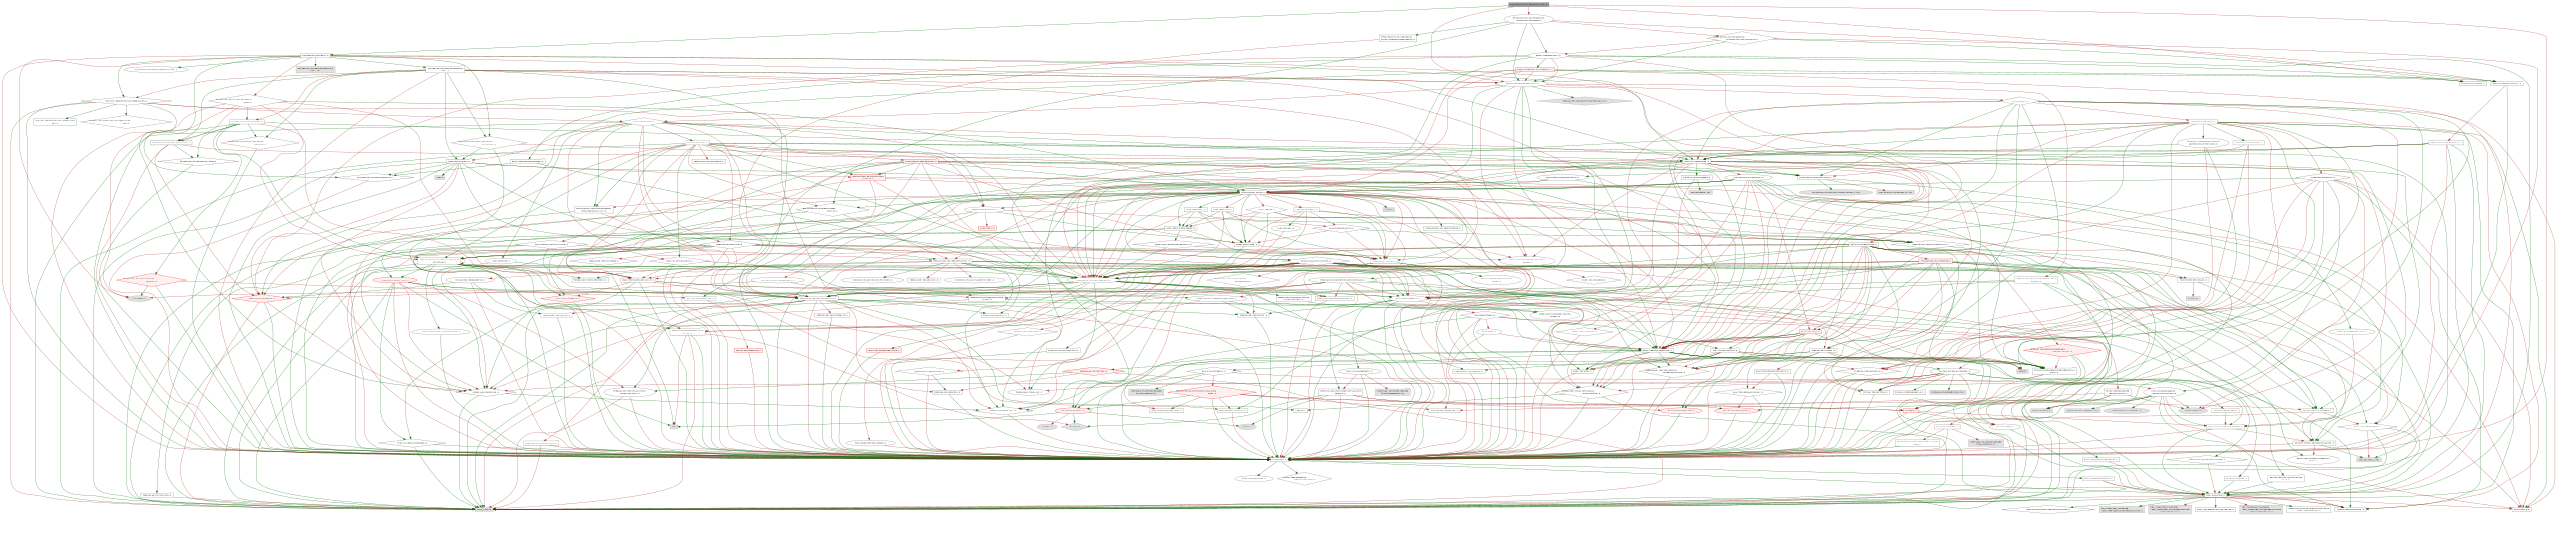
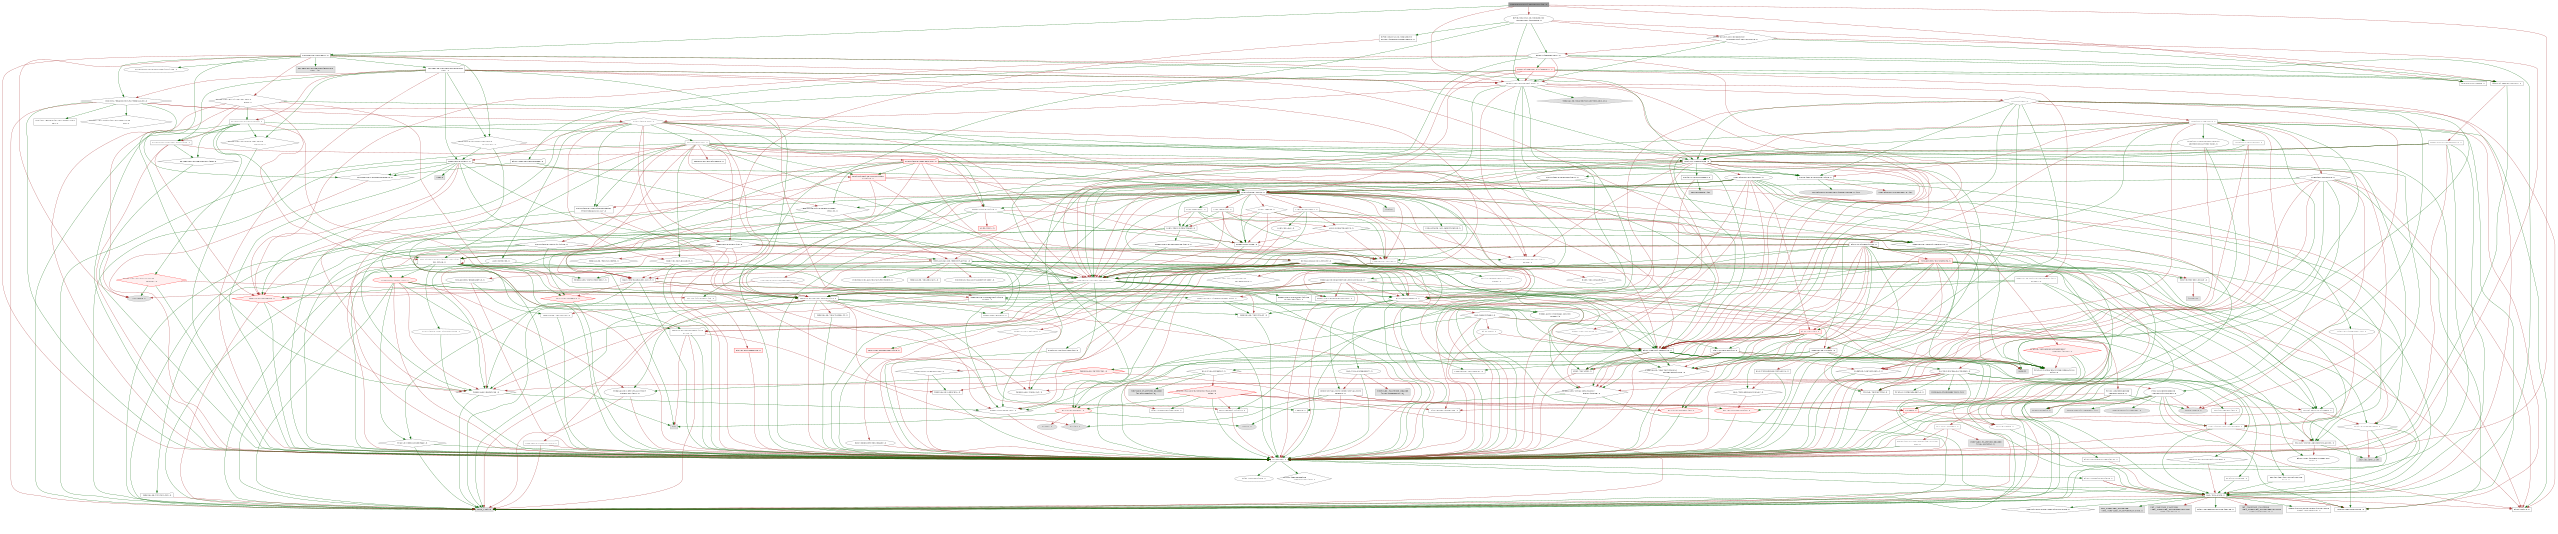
(1543, 455) -> none
